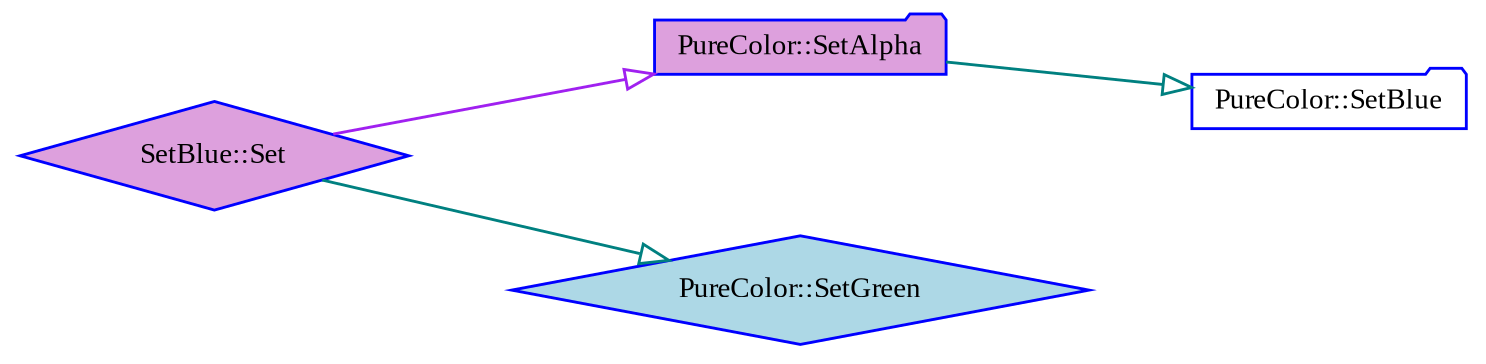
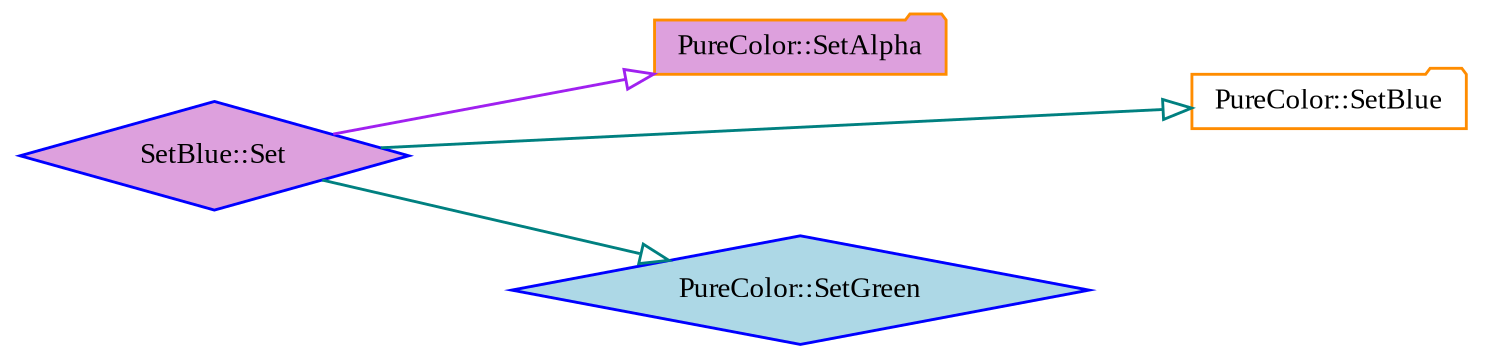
(800, 47) -> (800, 47)
(1054, 73) -> (772, 129)
(1329, 101) -> (1329, 101)
